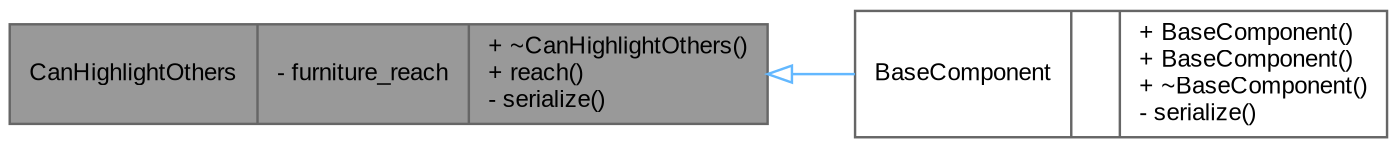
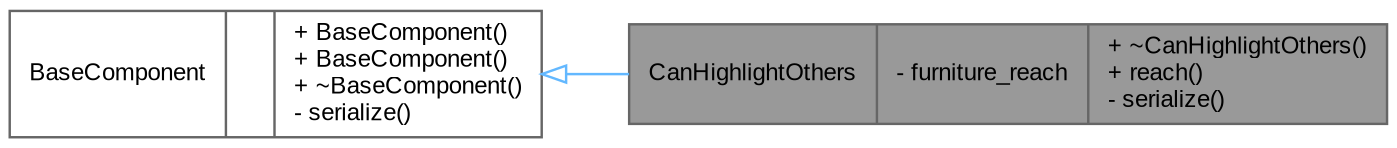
(824, 74) -> (598, 74)
